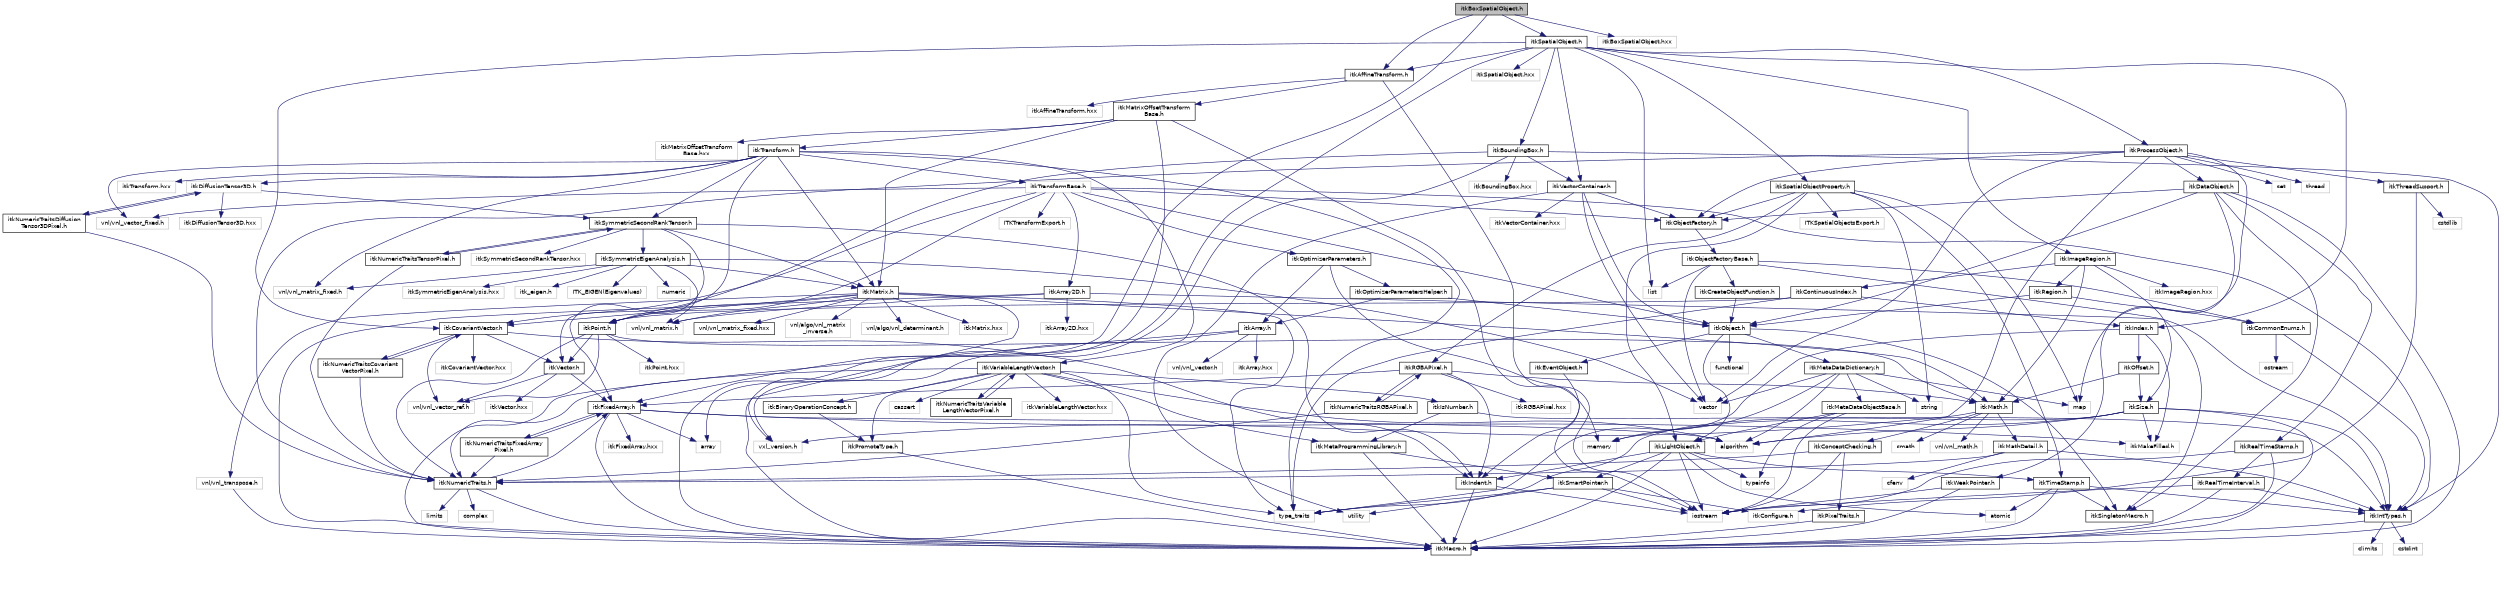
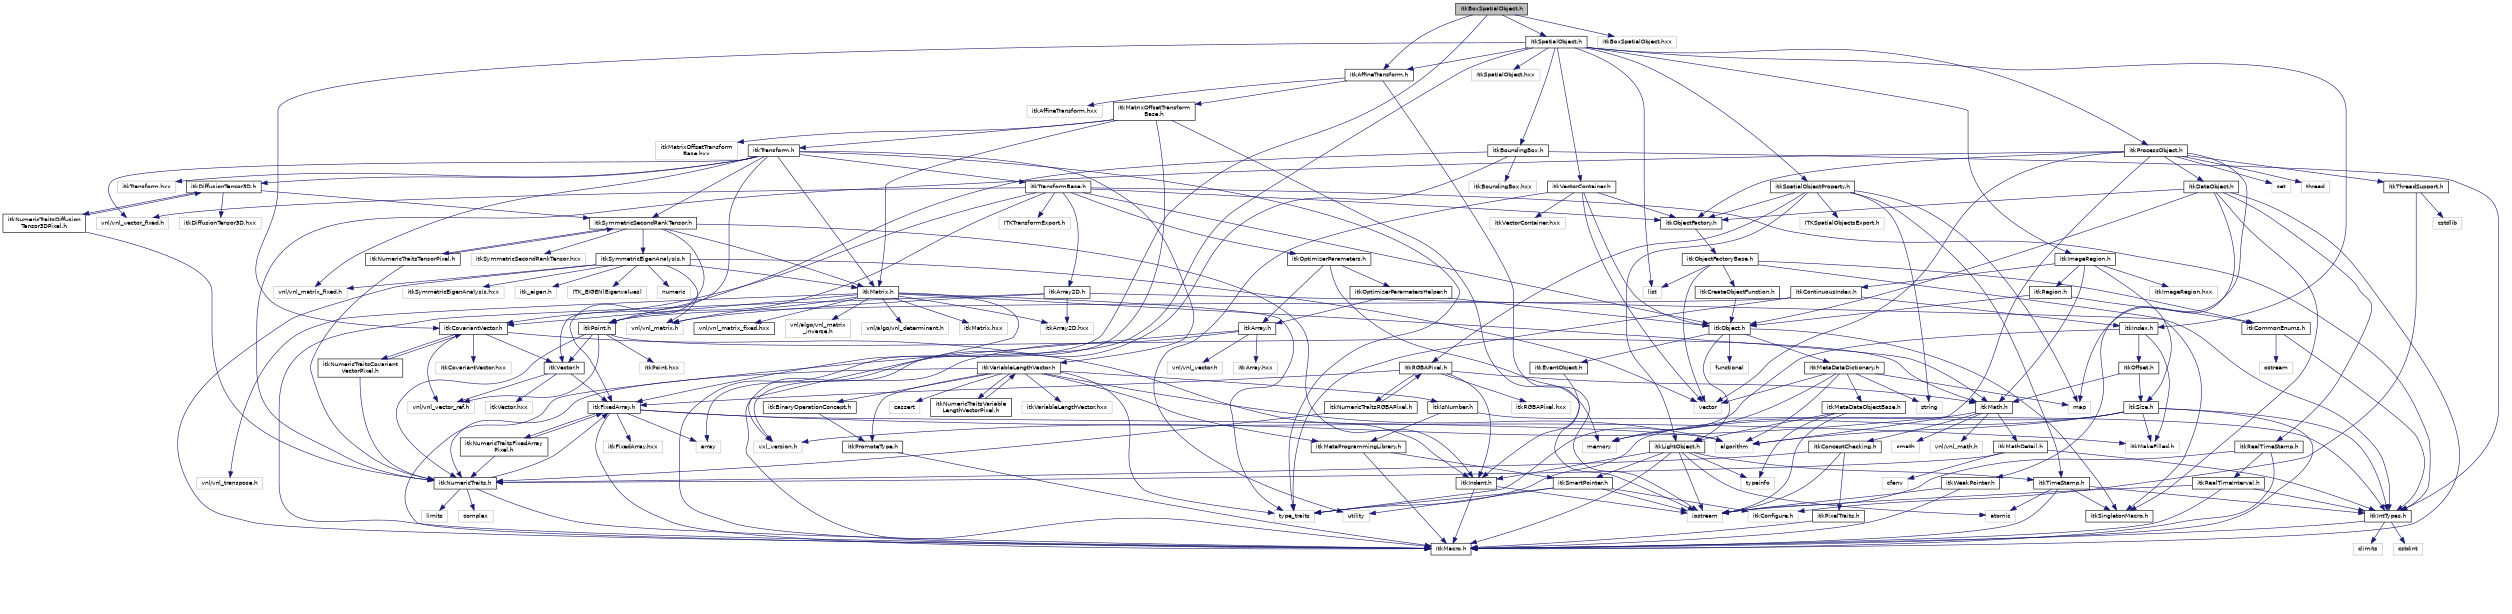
(1547, 167) -> none
(224, 187) -> (224, 187)
(1058, 187) -> (1058, 187)
(736, 304) -> (981, 310)
(672, 541) -> (491, 534)
